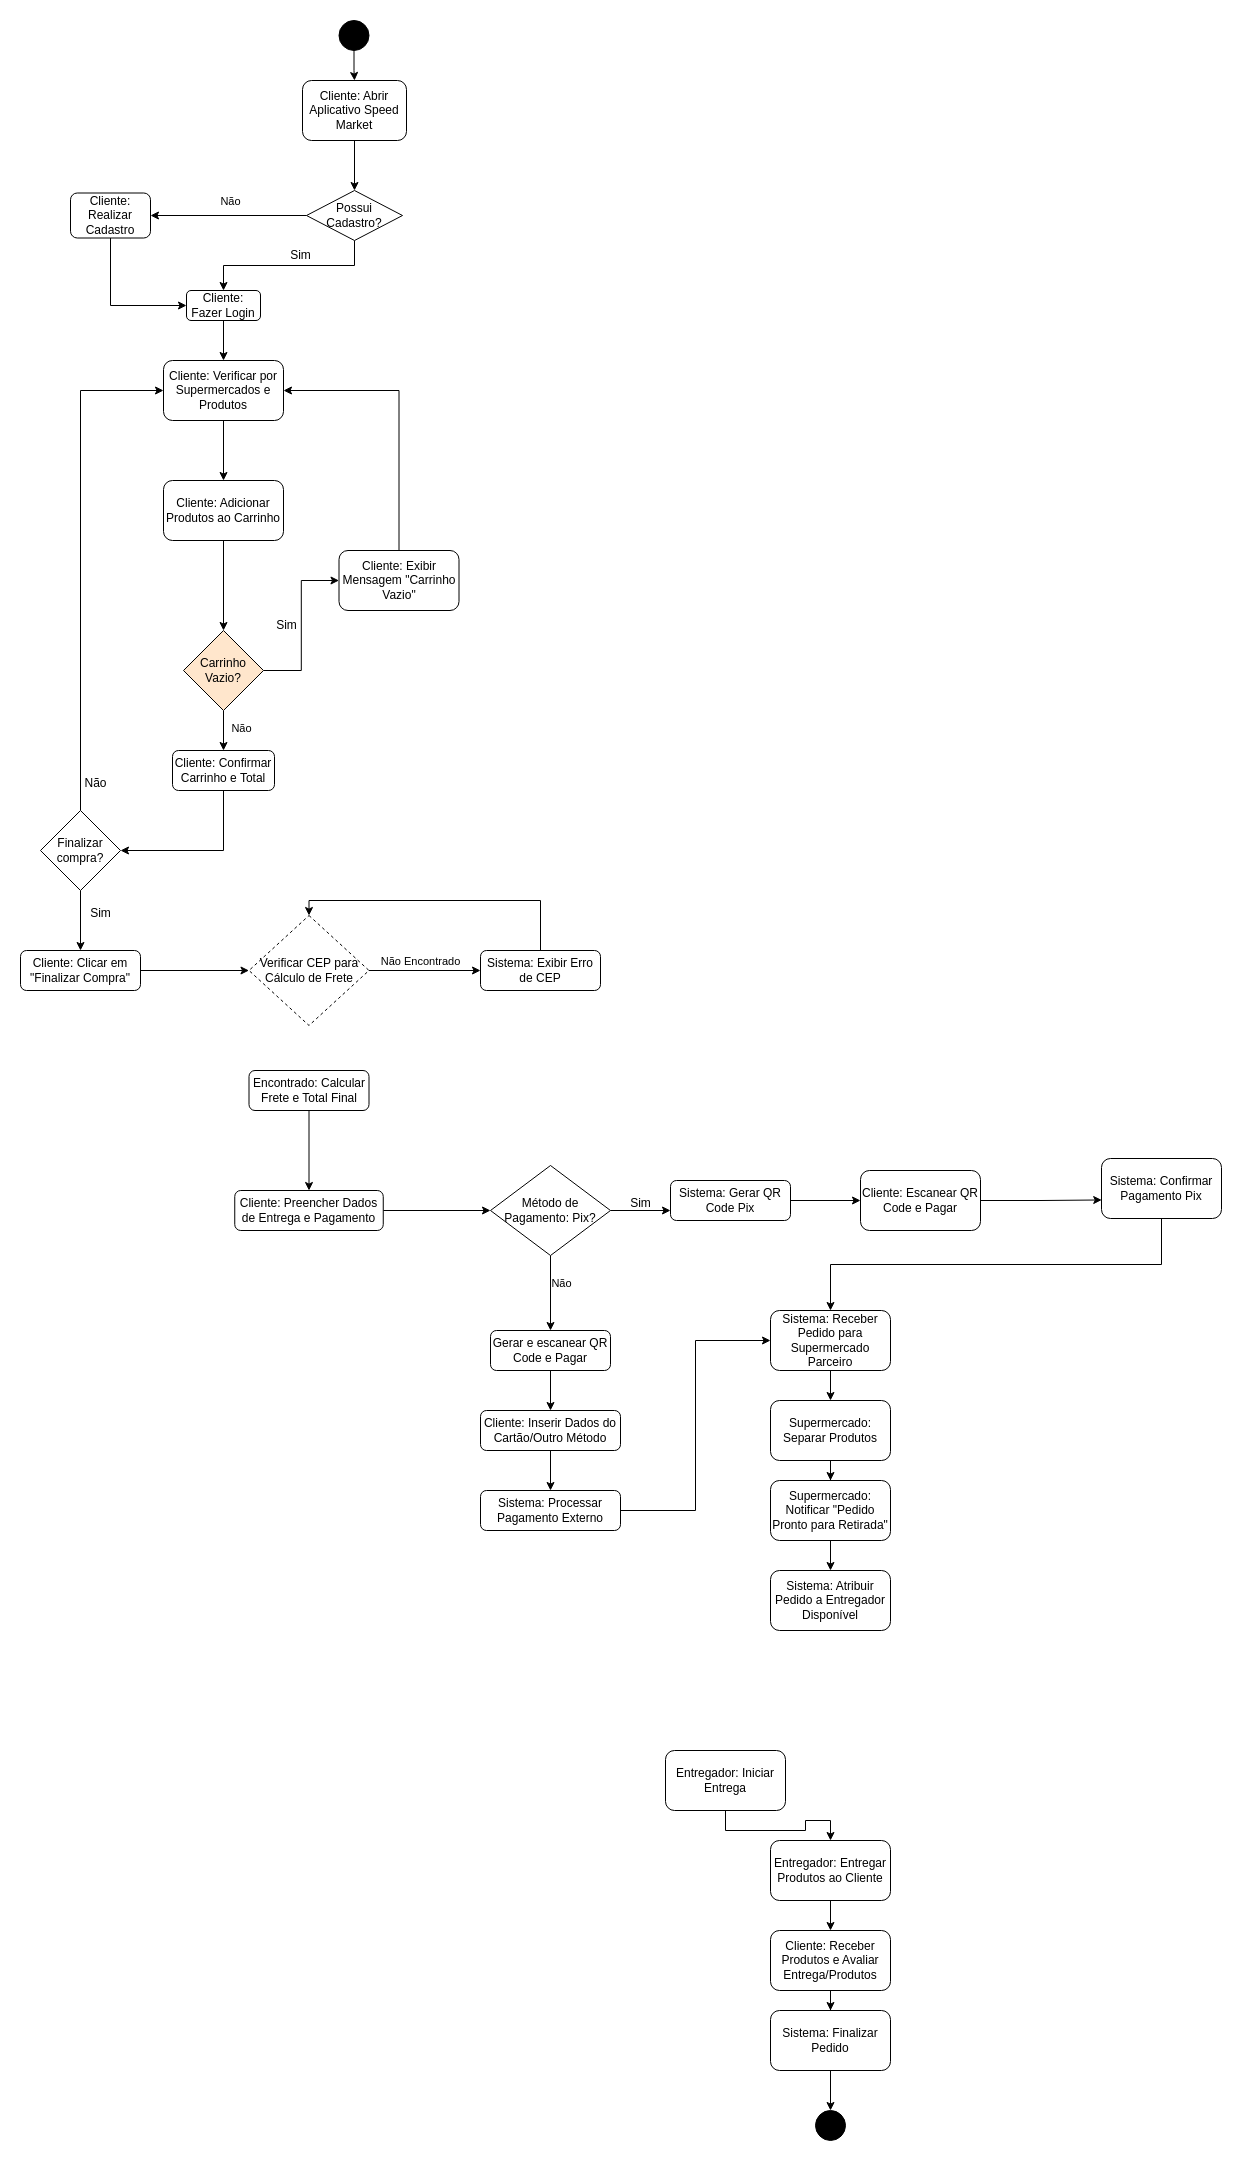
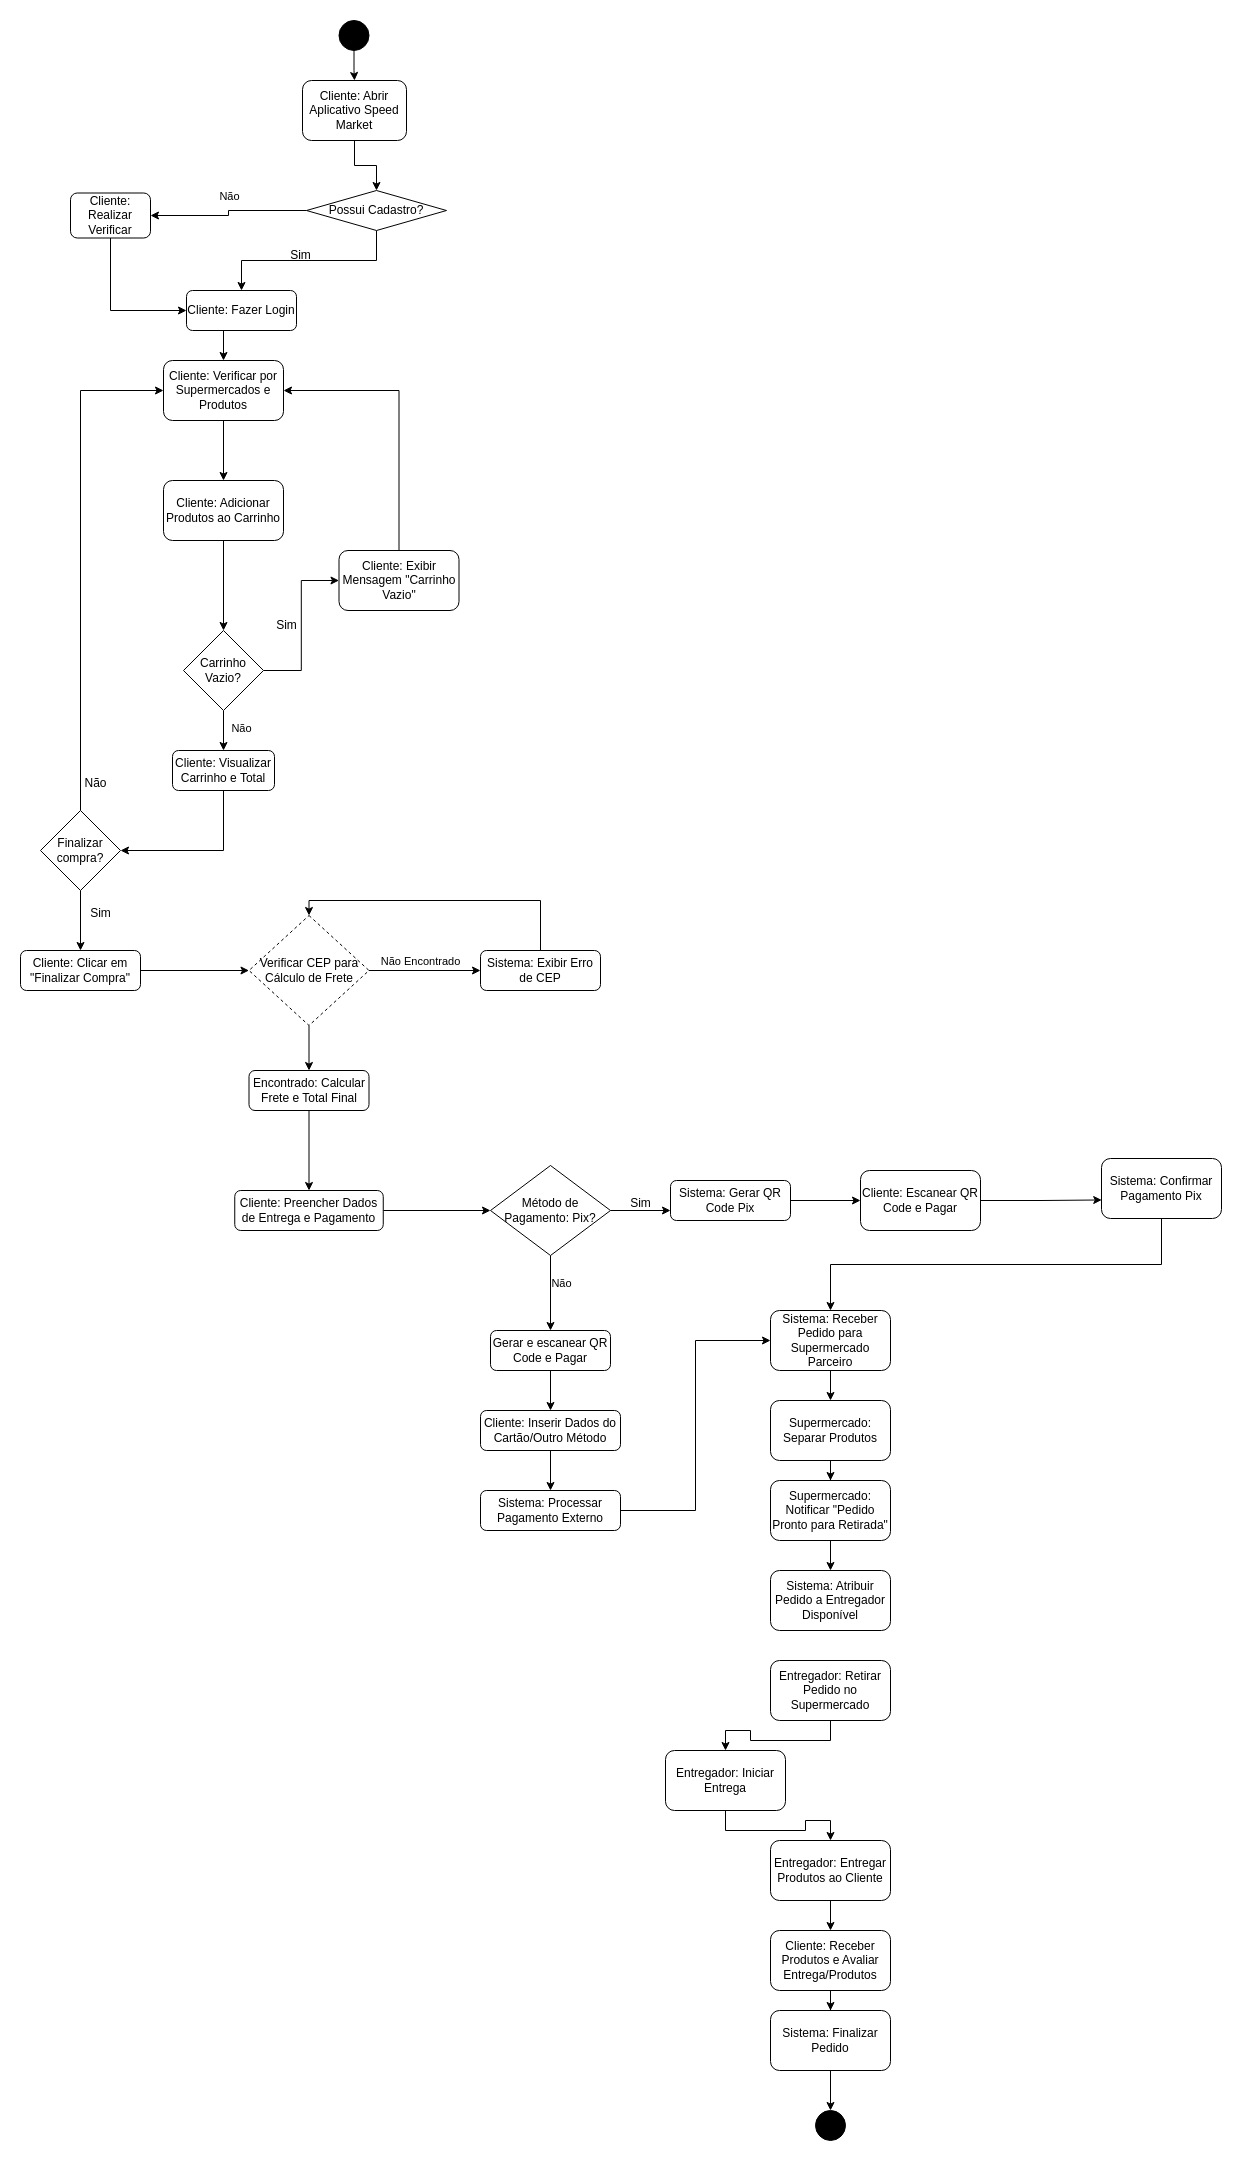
(111, 216) -> (111, 216)
(355, 216) -> (377, 211)
(224, 306) -> (242, 311)
(224, 671) -> (224, 671)
(224, 771) -> (224, 771)
none -> (309, 1045)
none -> (831, 1691)
none -> (777, 1741)
